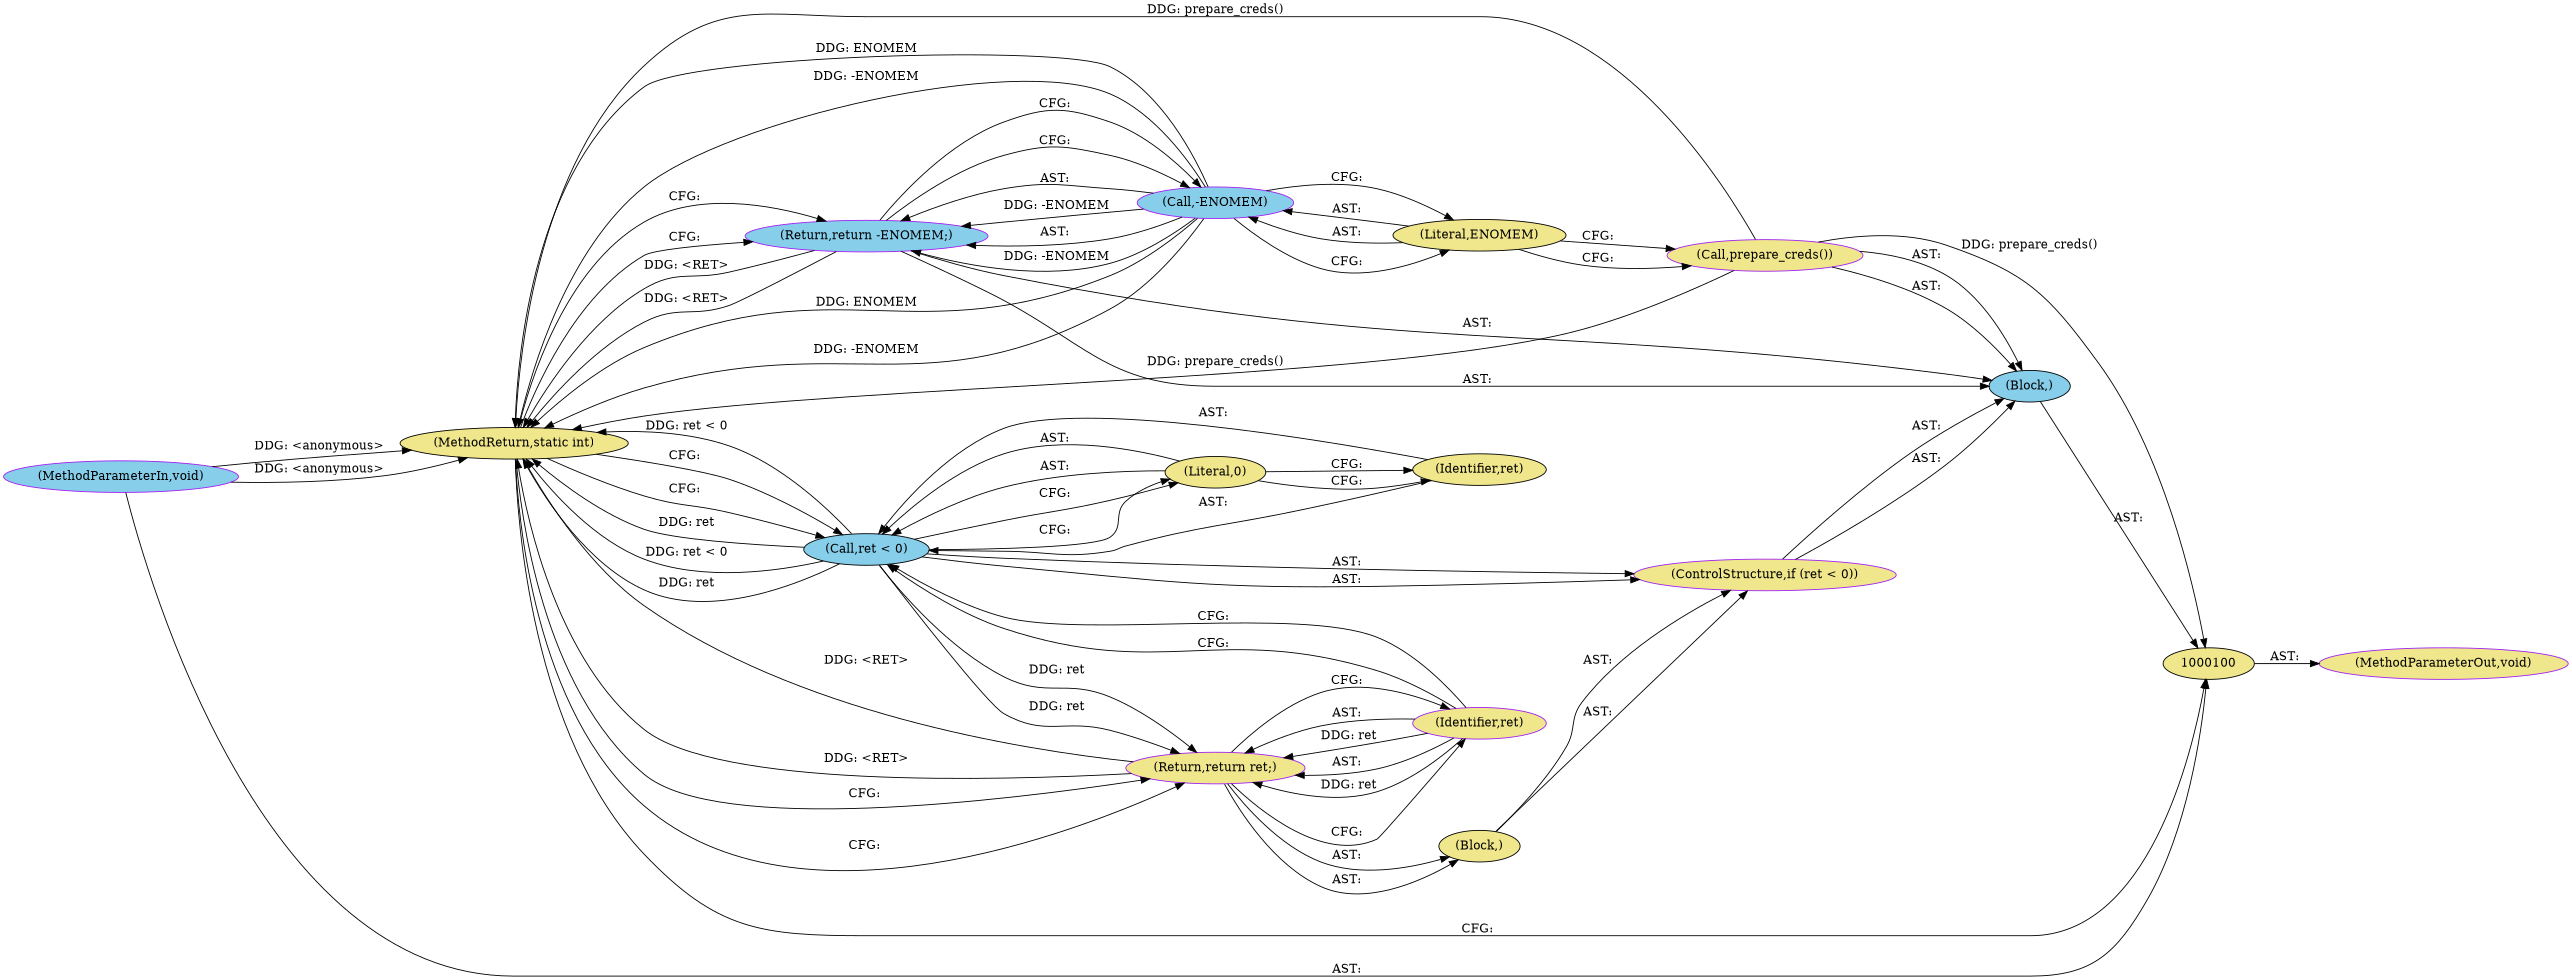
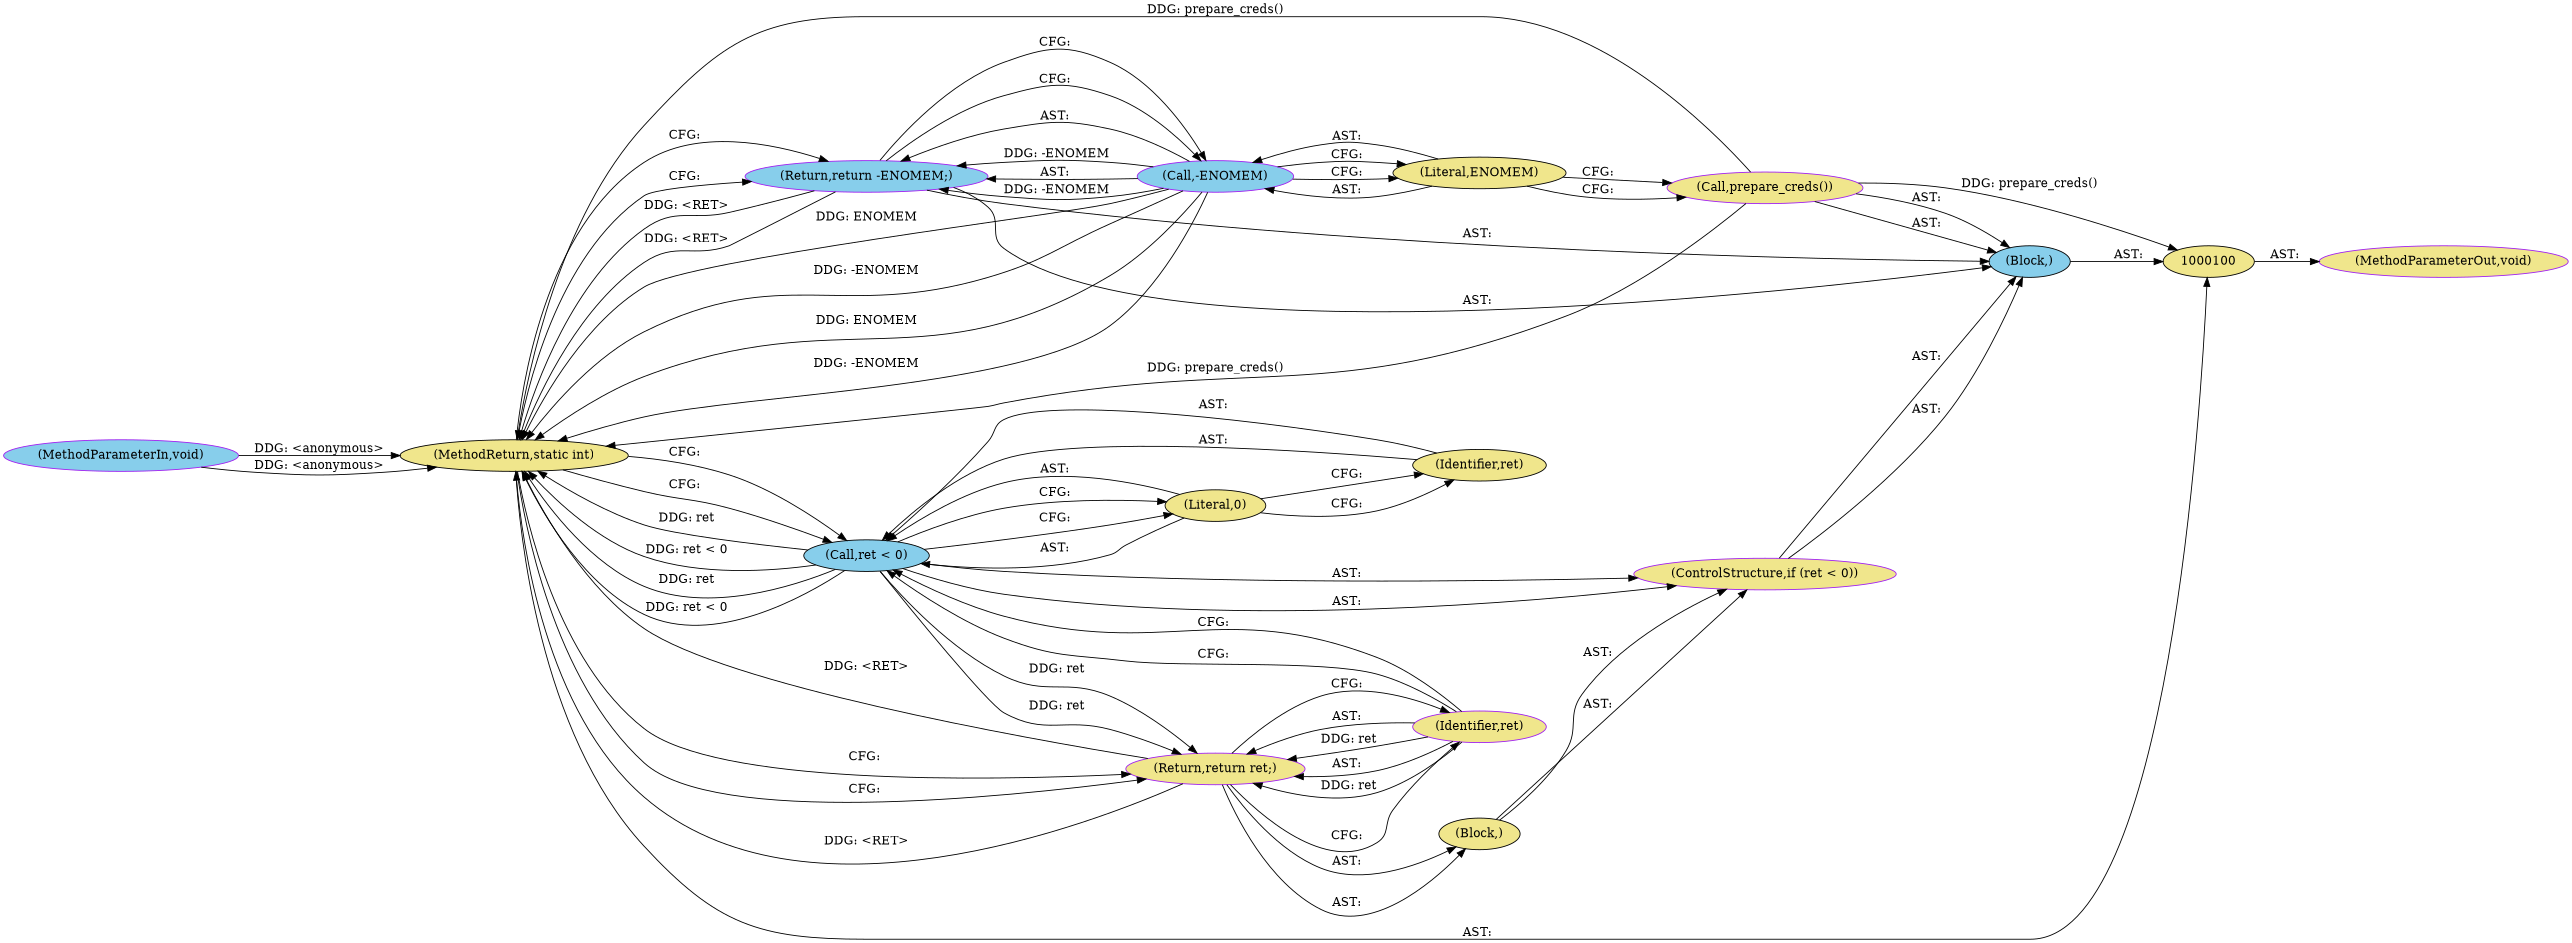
(1479, 929) -> (1479, 933)
(1126, 976) -> none
